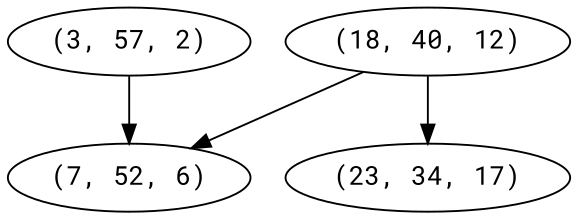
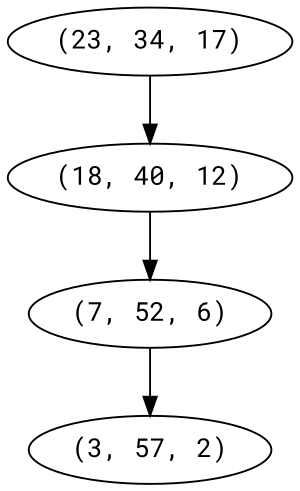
(129, 100) -> (150, 373)
(428, 100) -> (150, 100)
